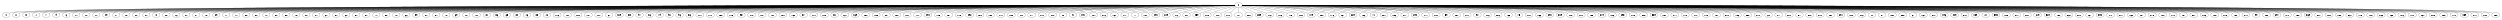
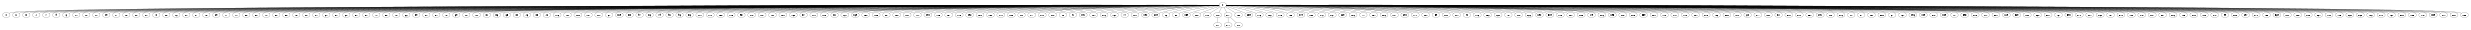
(1587, 6) -> (1233, 20)
(1457, 7) -> (1228, 20)
(1157, 9) -> (1218, 20)
